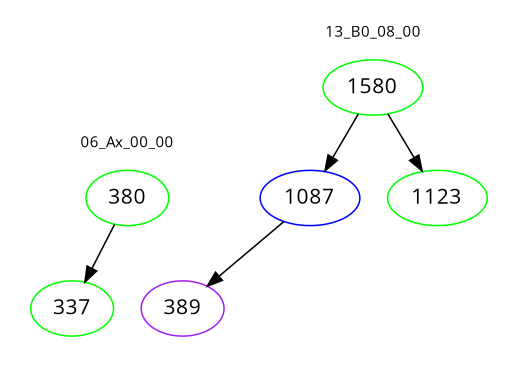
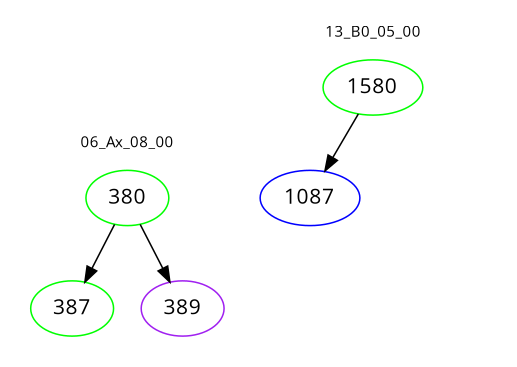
(374, 33) -> (374, 33)
(127, 143) -> (127, 143)
(437, 198) -> none
(251, 249) -> (151, 246)
(72, 308) -> (72, 308)
